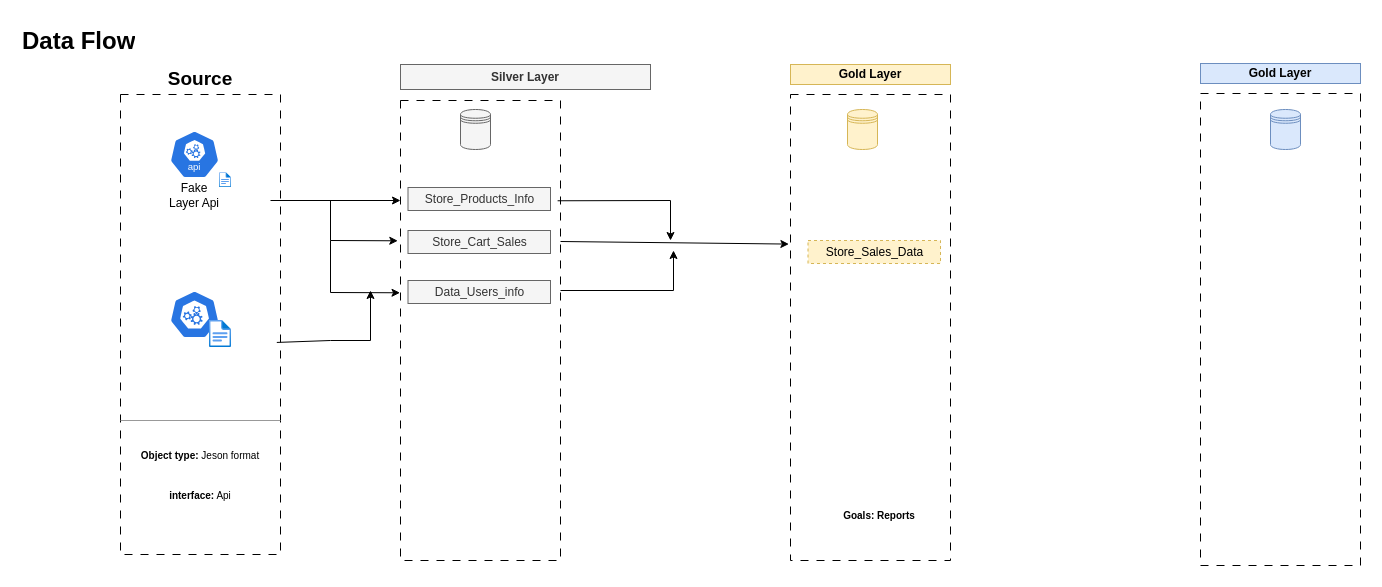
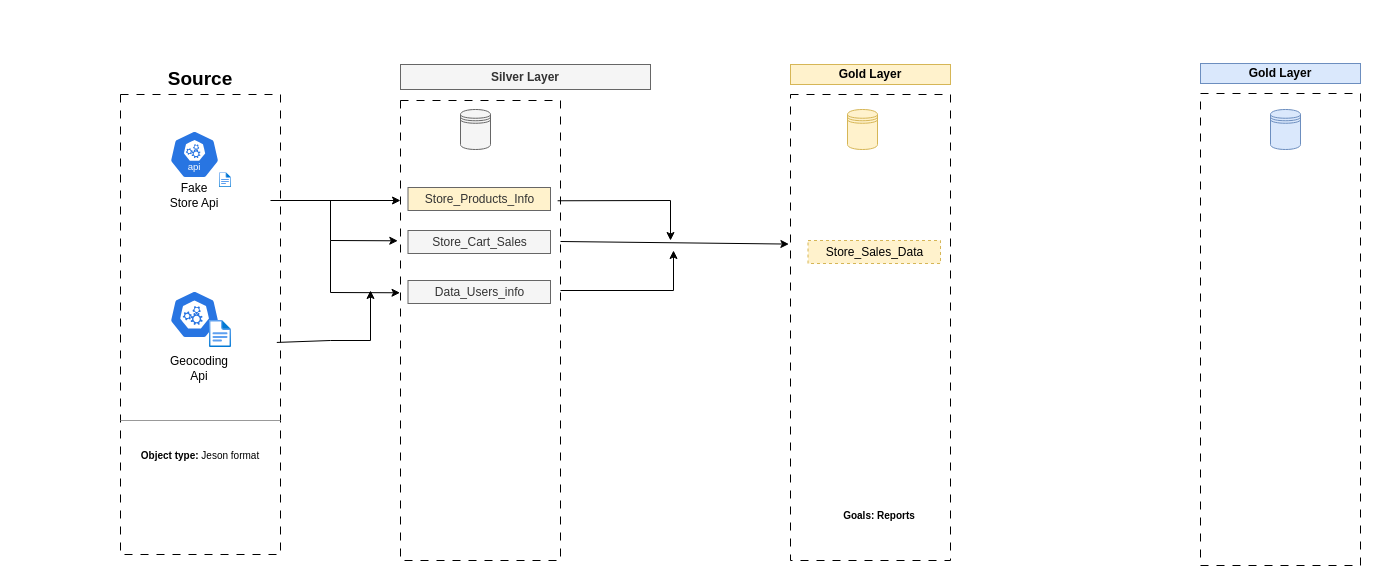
(111, 41) -> none
(195, 196) -> (195, 196)
(479, 199) -> (479, 199)
none -> (200, 369)
(201, 496) -> none
